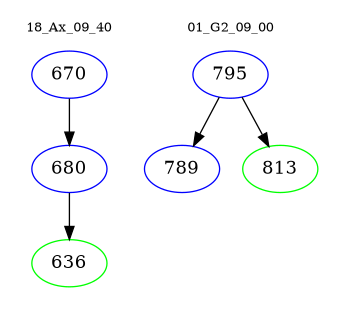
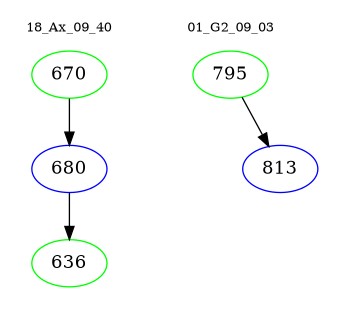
(231, 28) -> (231, 28)
(69, 75) -> (69, 75)
(231, 75) -> (231, 75)
(182, 169) -> none
(280, 169) -> (280, 169)
